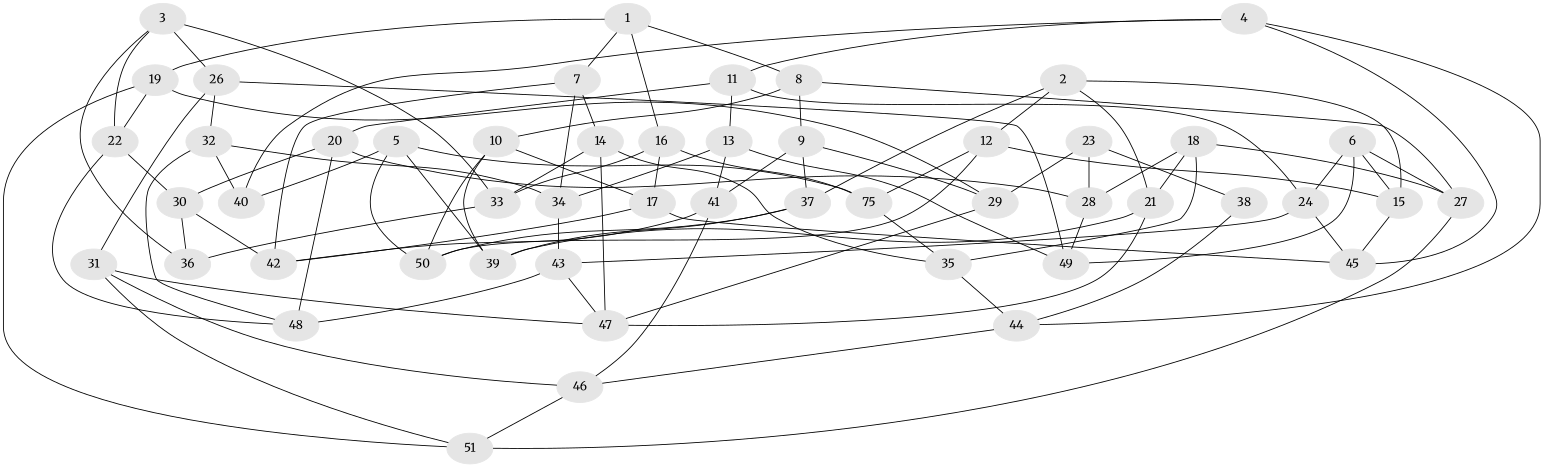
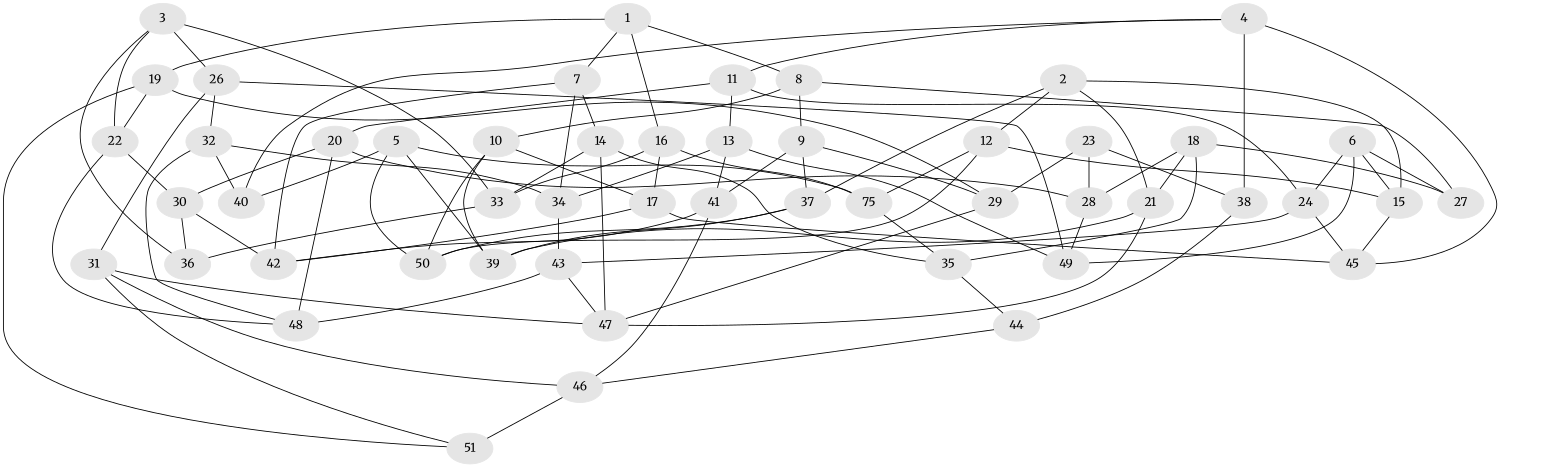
(1486, 261) -> (1244, 107)
(994, 406) -> none
